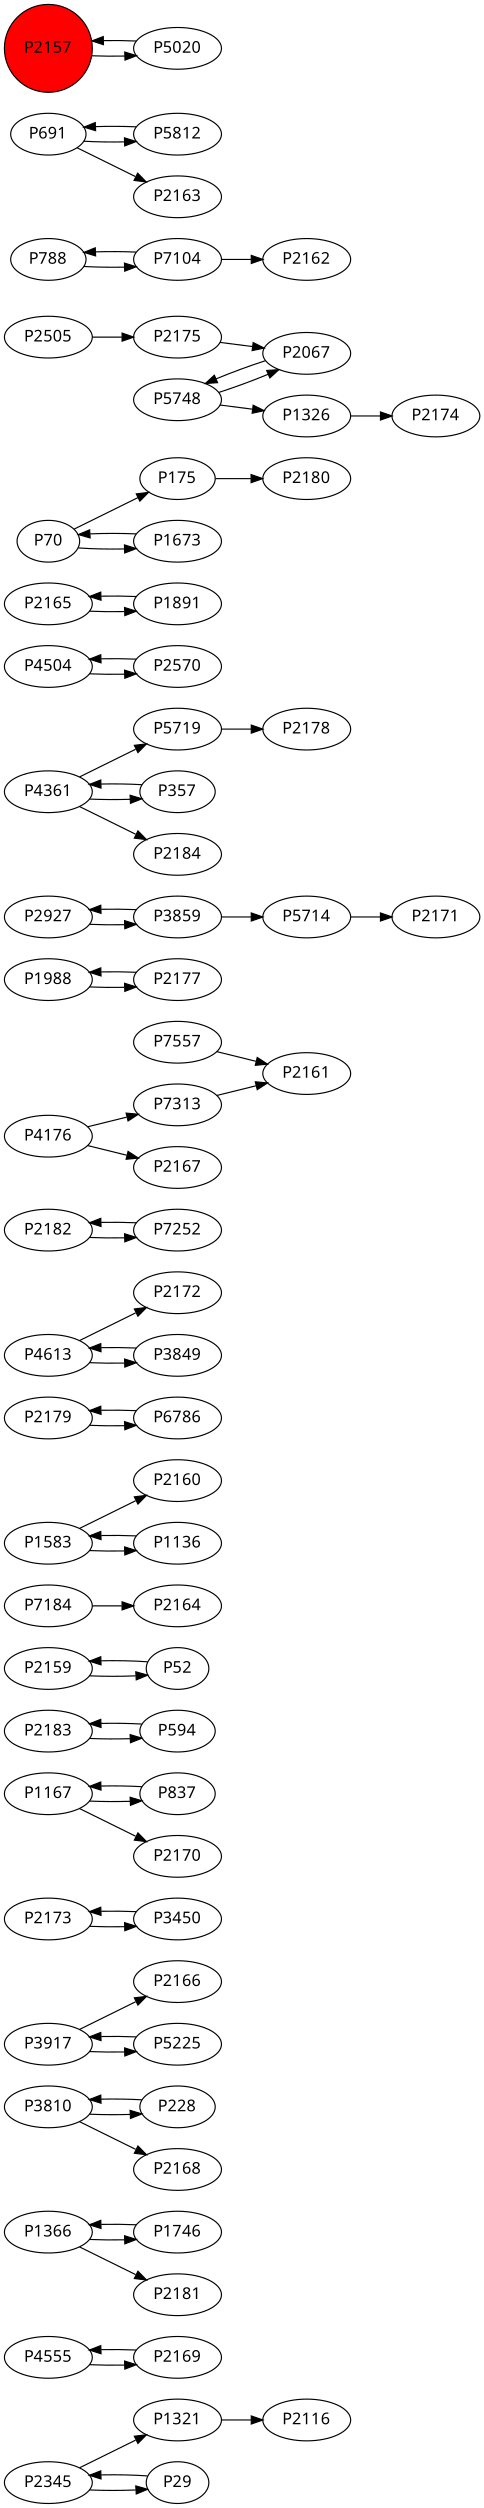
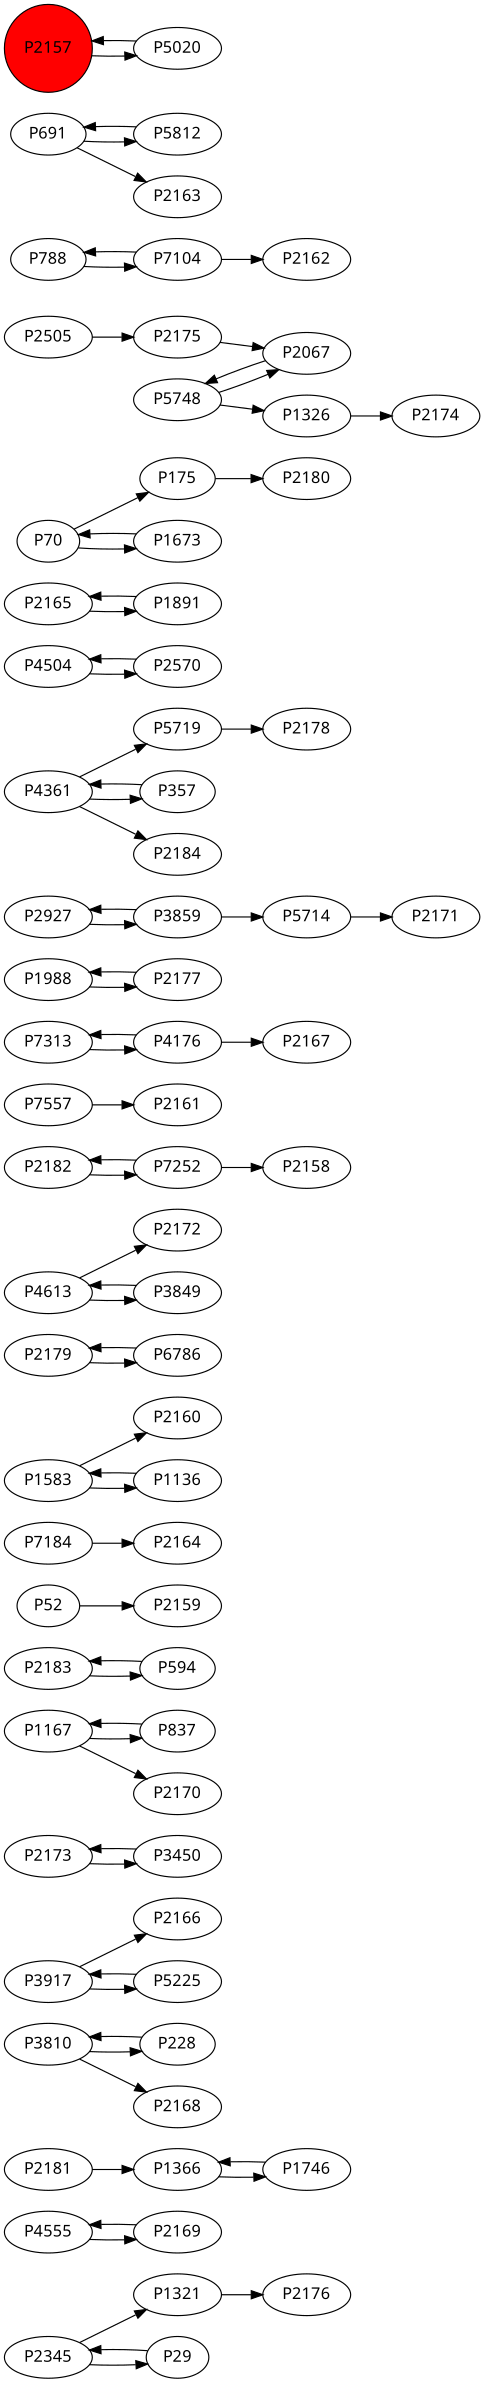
(236, 1091) -> (107, 1050)
none -> (307, 1167)
(112, 1676) -> none
(108, 2261) -> (107, 2169)
(307, 2420) -> (307, 2295)
